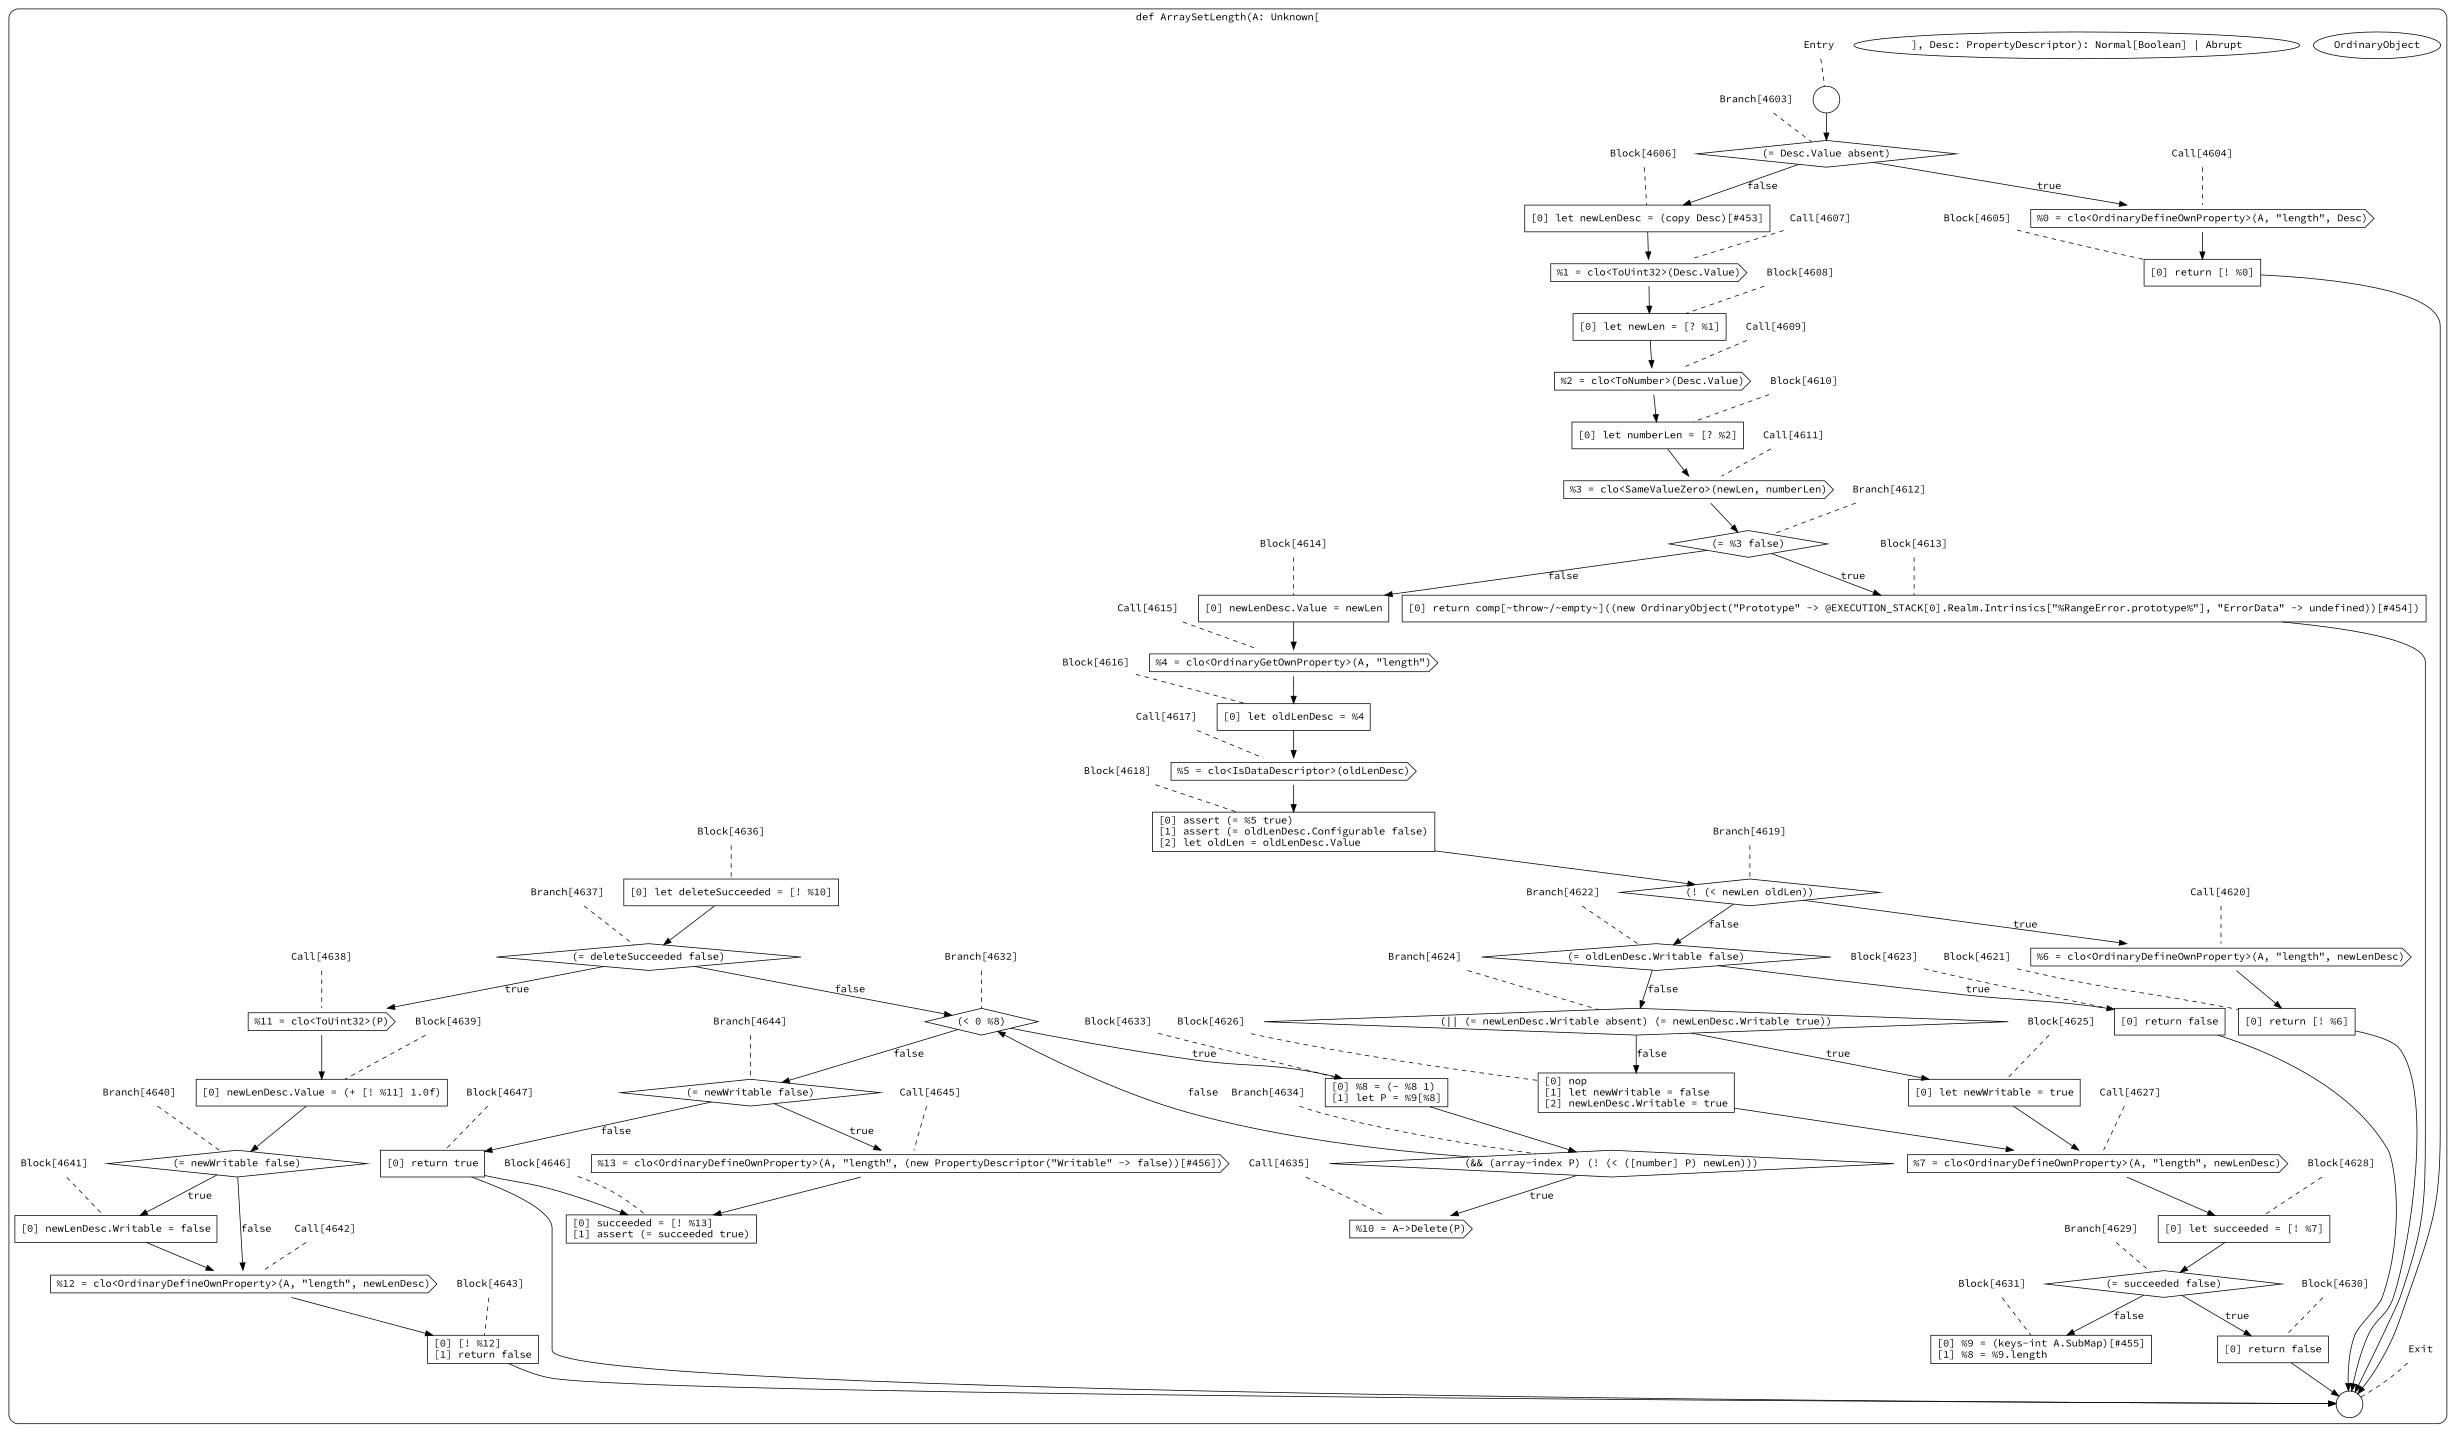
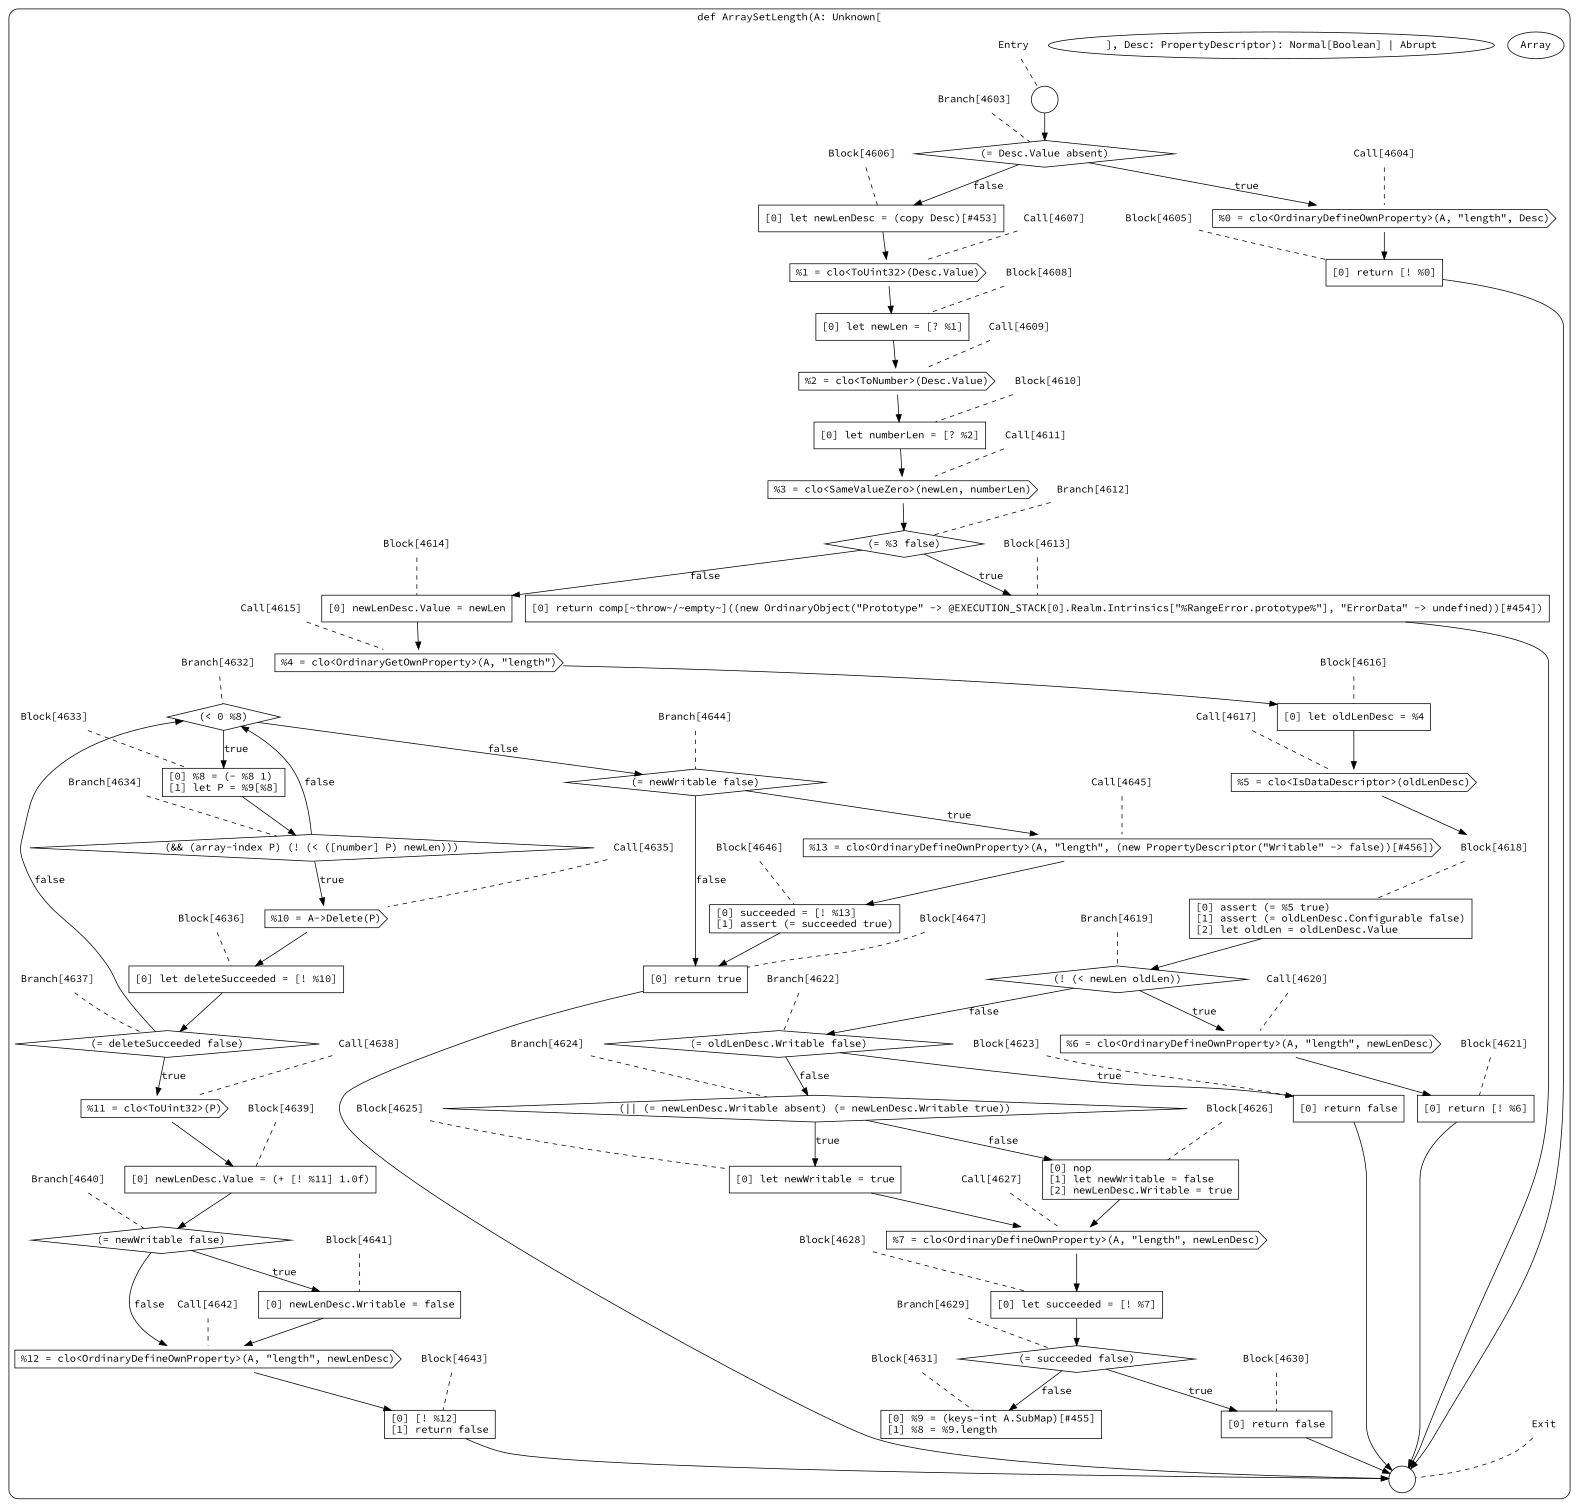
(2377, 45) -> (1536, 45)
(1294, 795) -> (1421, 814)
none -> (284, 947)
(554, 1190) -> (753, 948)
